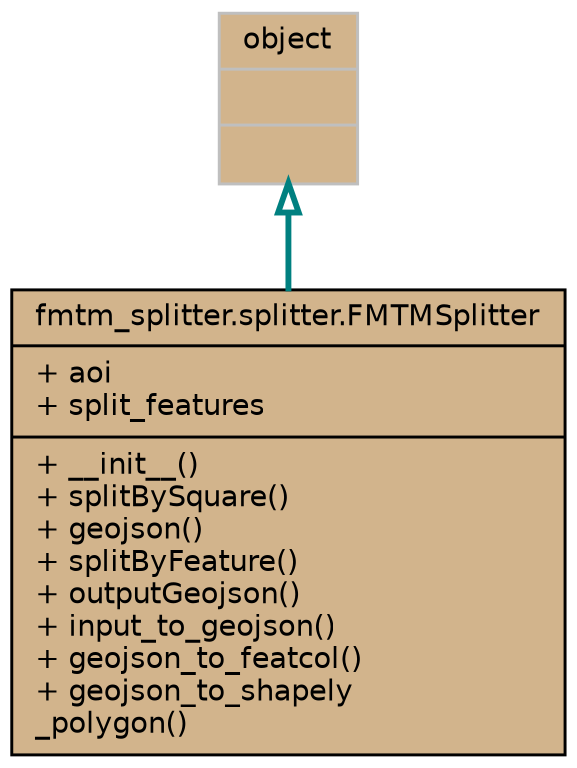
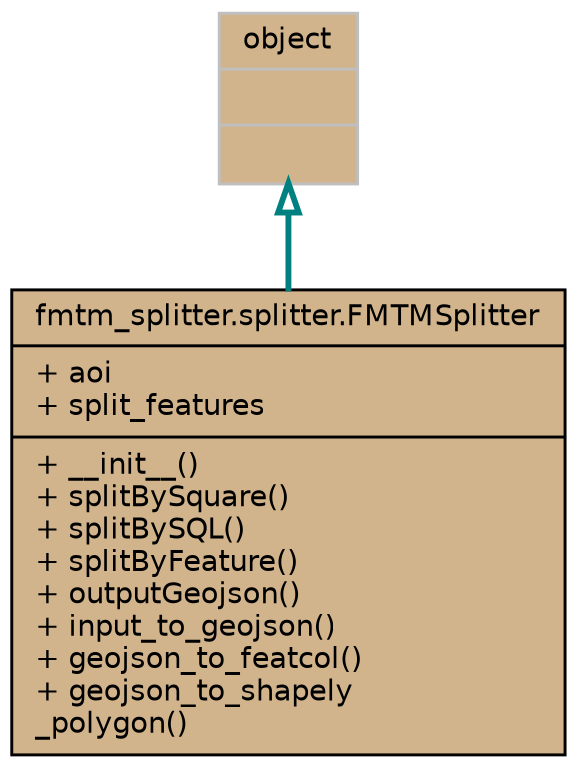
(121, 530) -> (141, 530)
